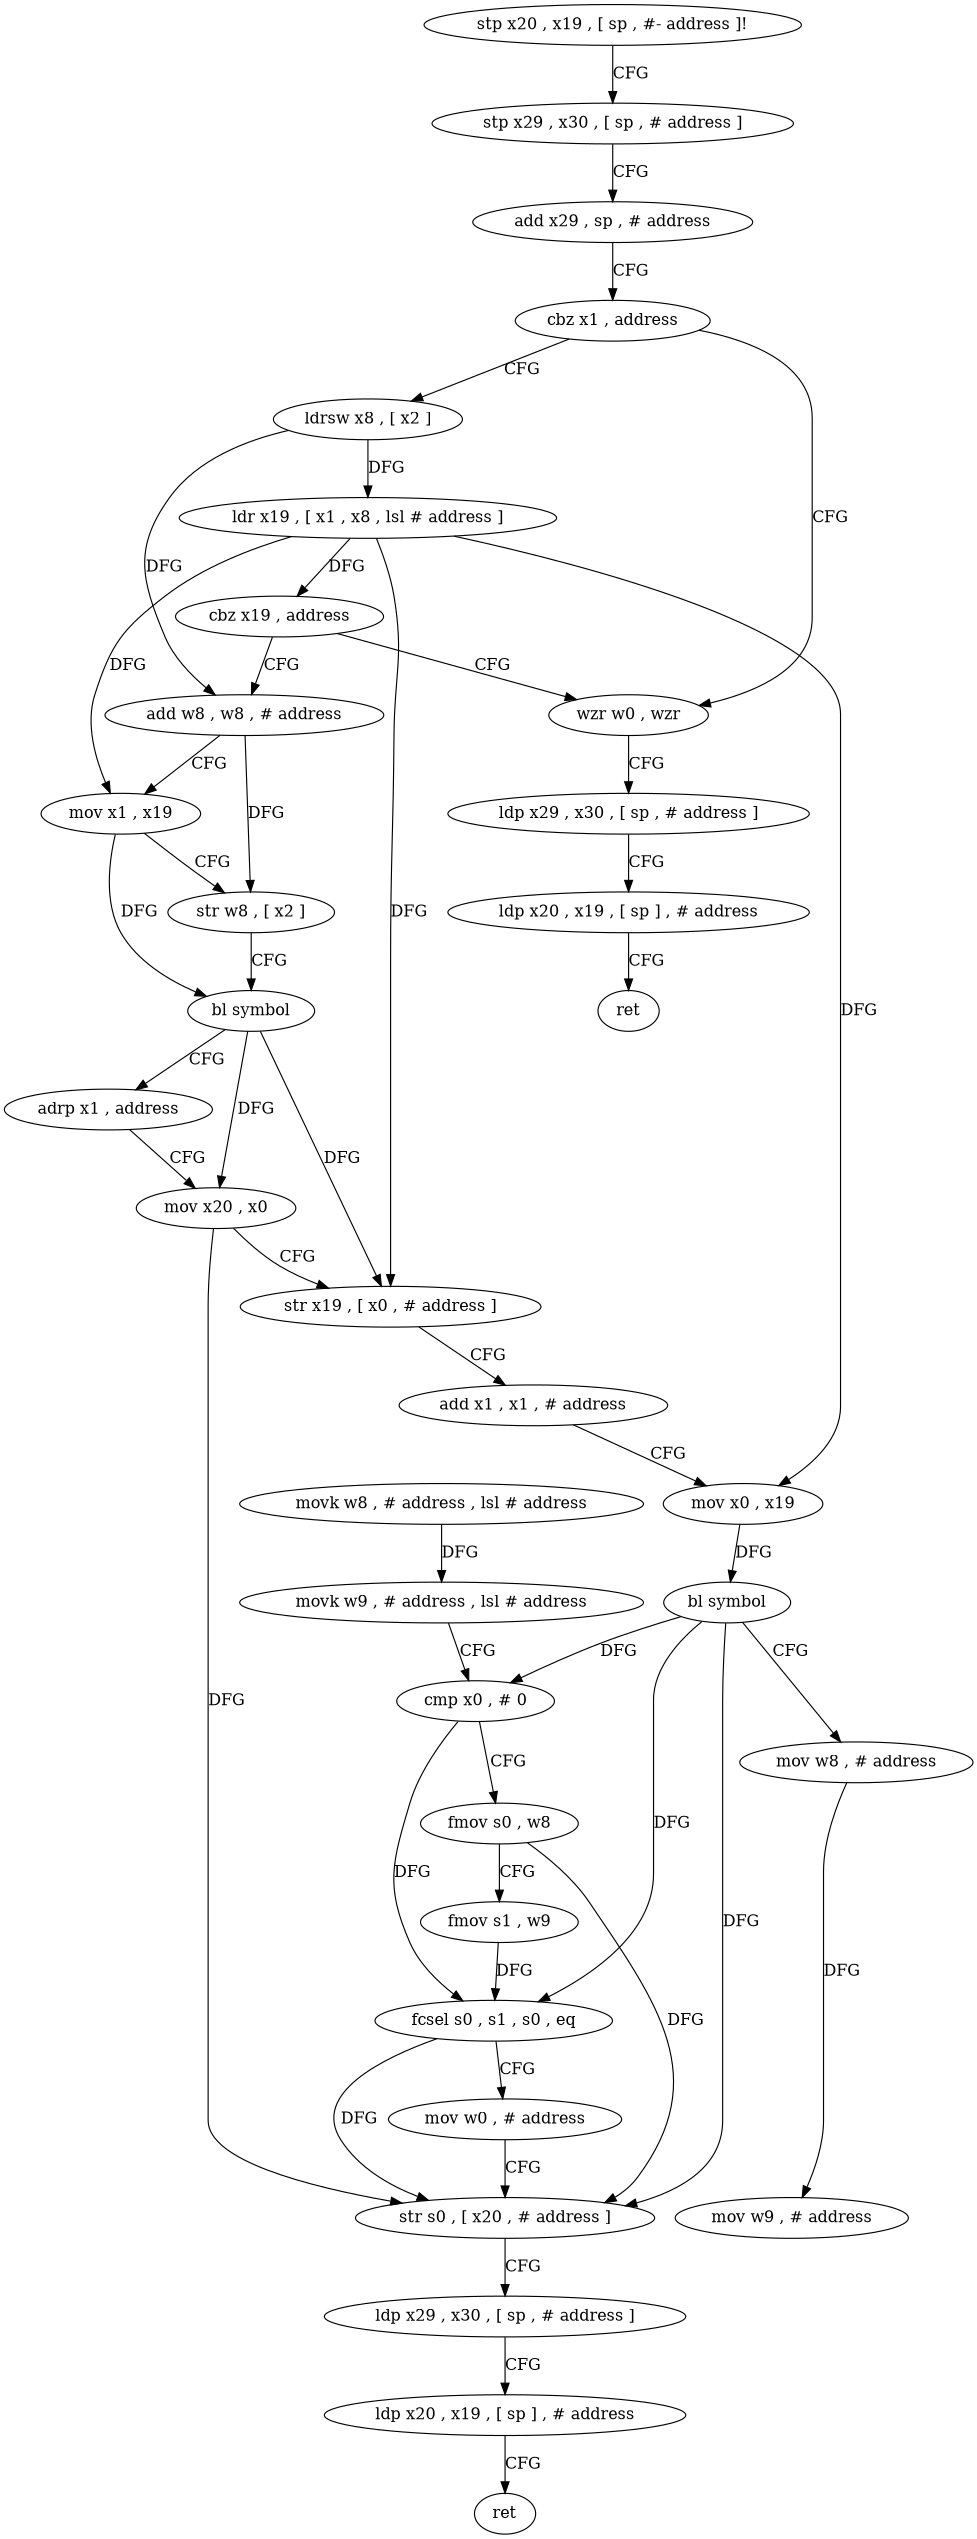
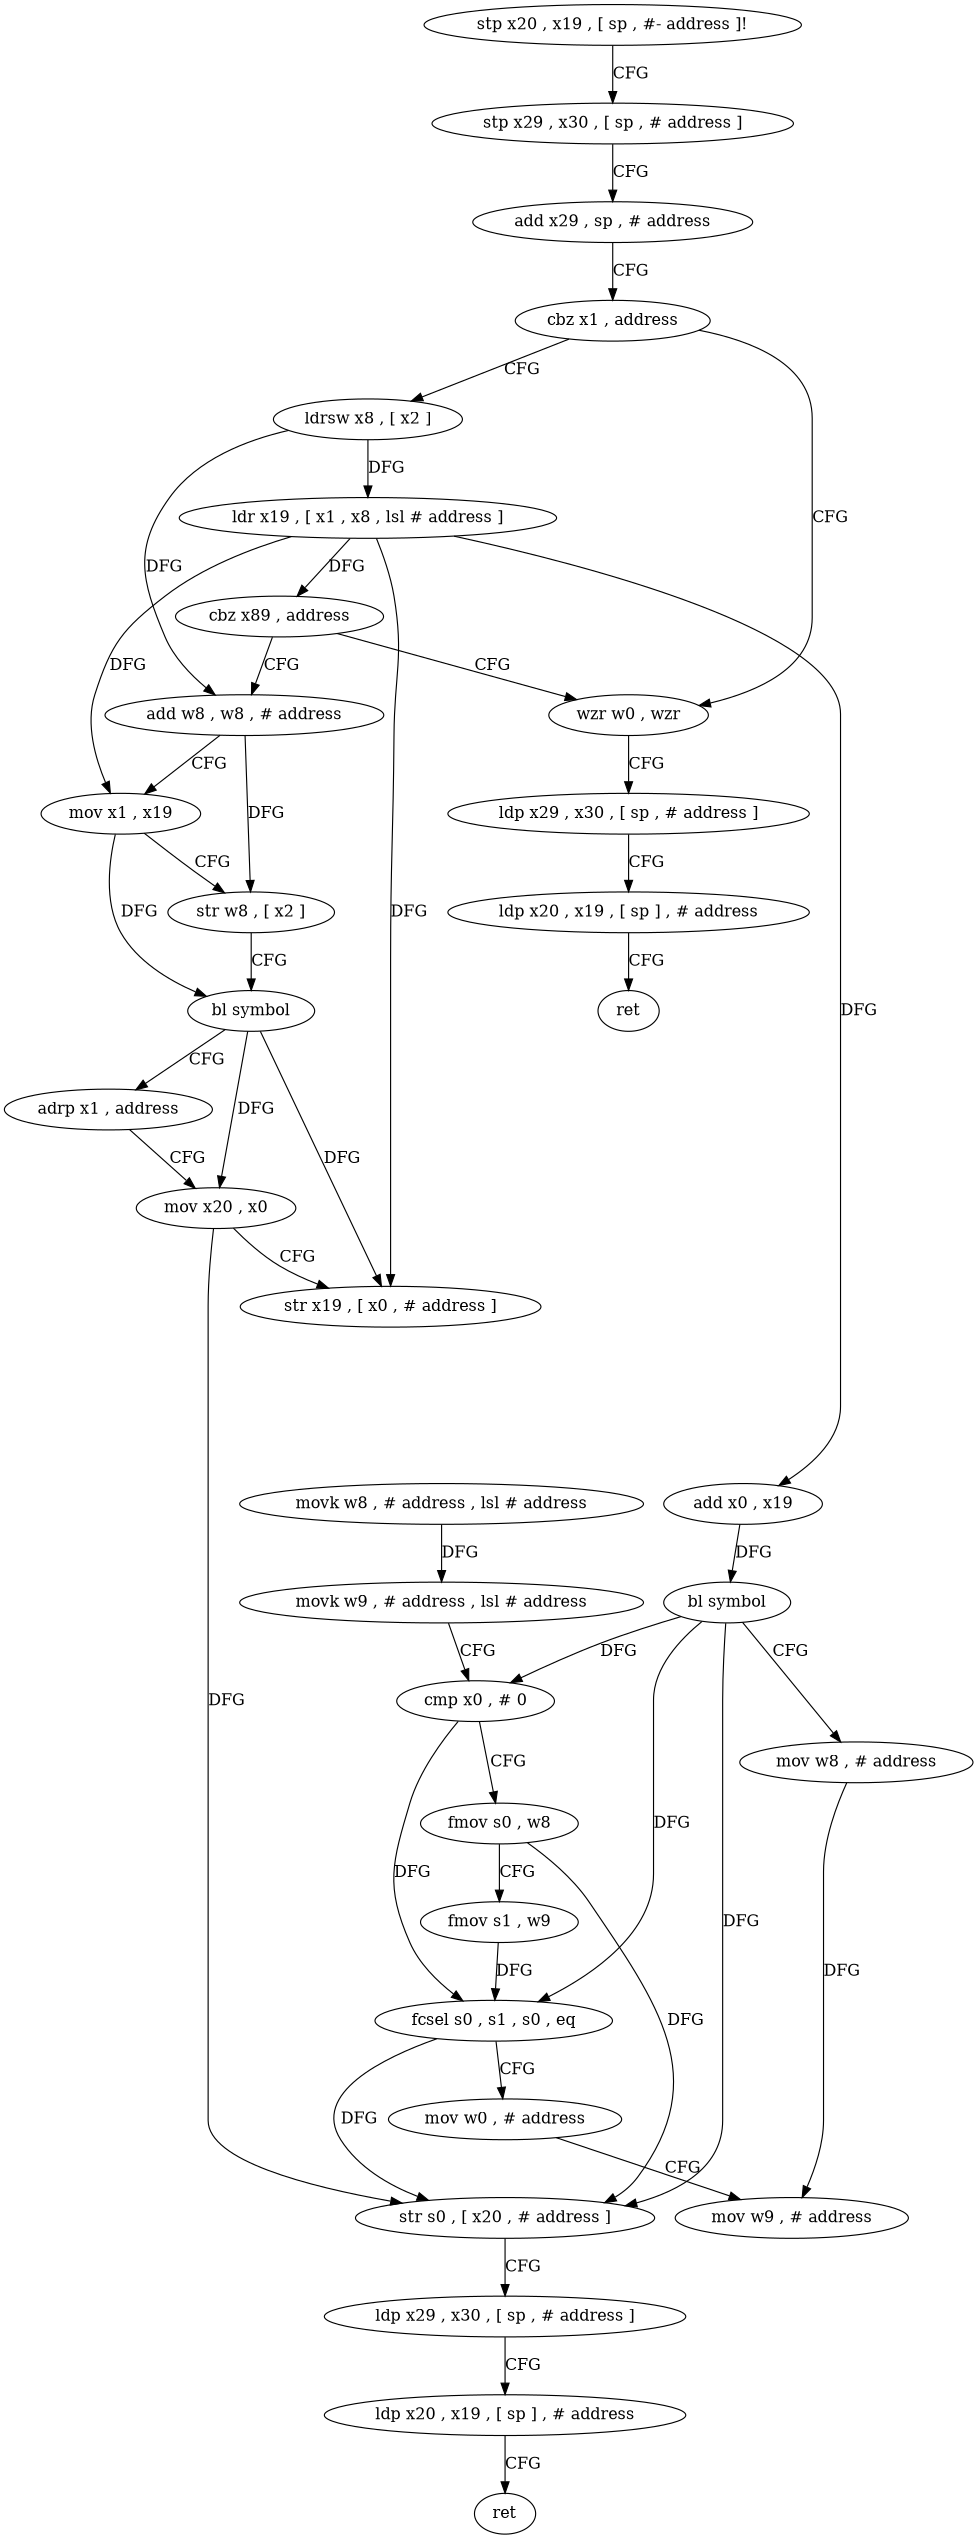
(280, 617) -> (280, 617)
(533, 1405) -> none
(743, 1504) -> (743, 1504)
(505, 2163) -> (634, 2164)
